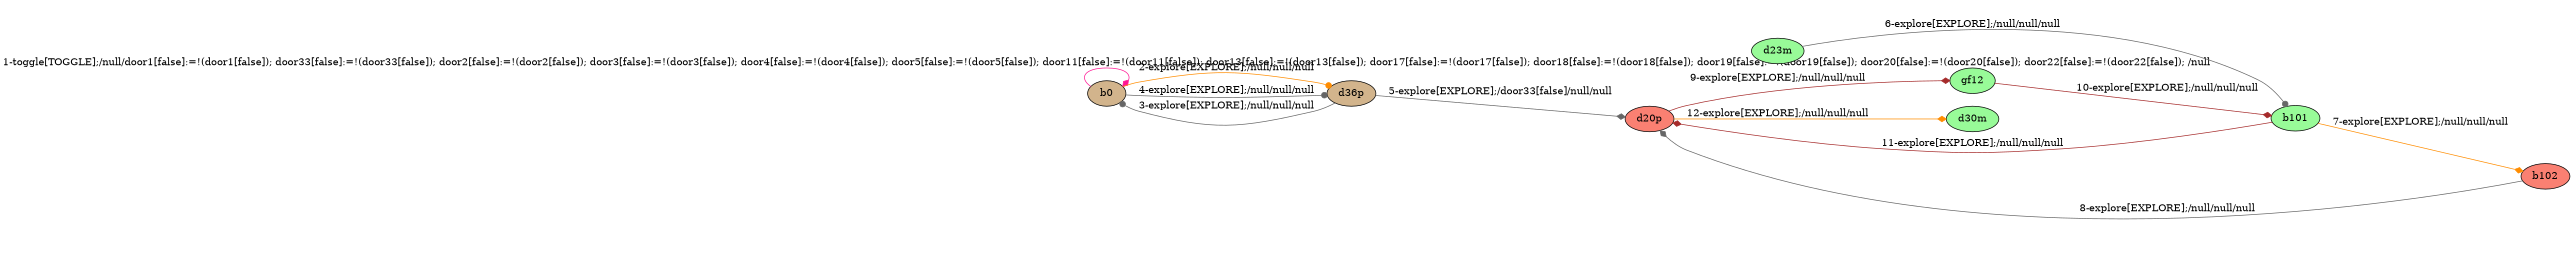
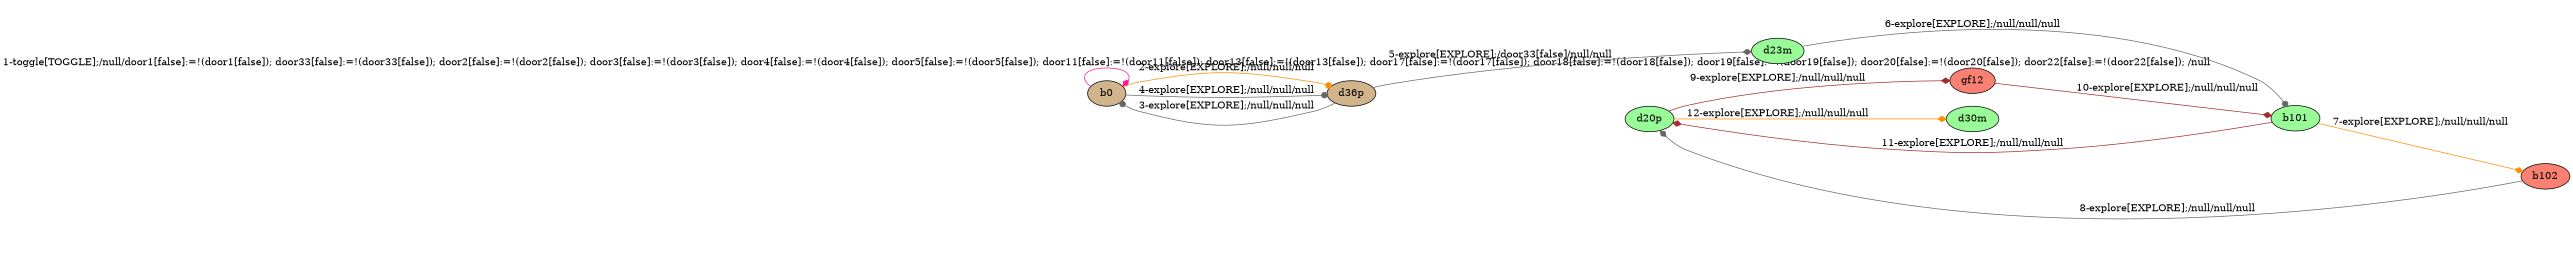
(1973, 81) -> (1973, 81)
(1496, 106) -> (1557, 64)
(1650, 119) -> (1650, 119)
